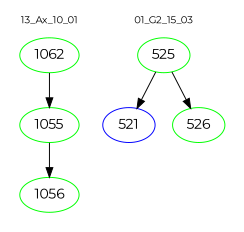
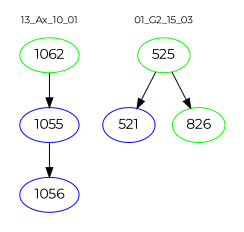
(49, 125) -> (49, 125)
(199, 125) -> (199, 125)
(49, 195) -> (49, 195)
